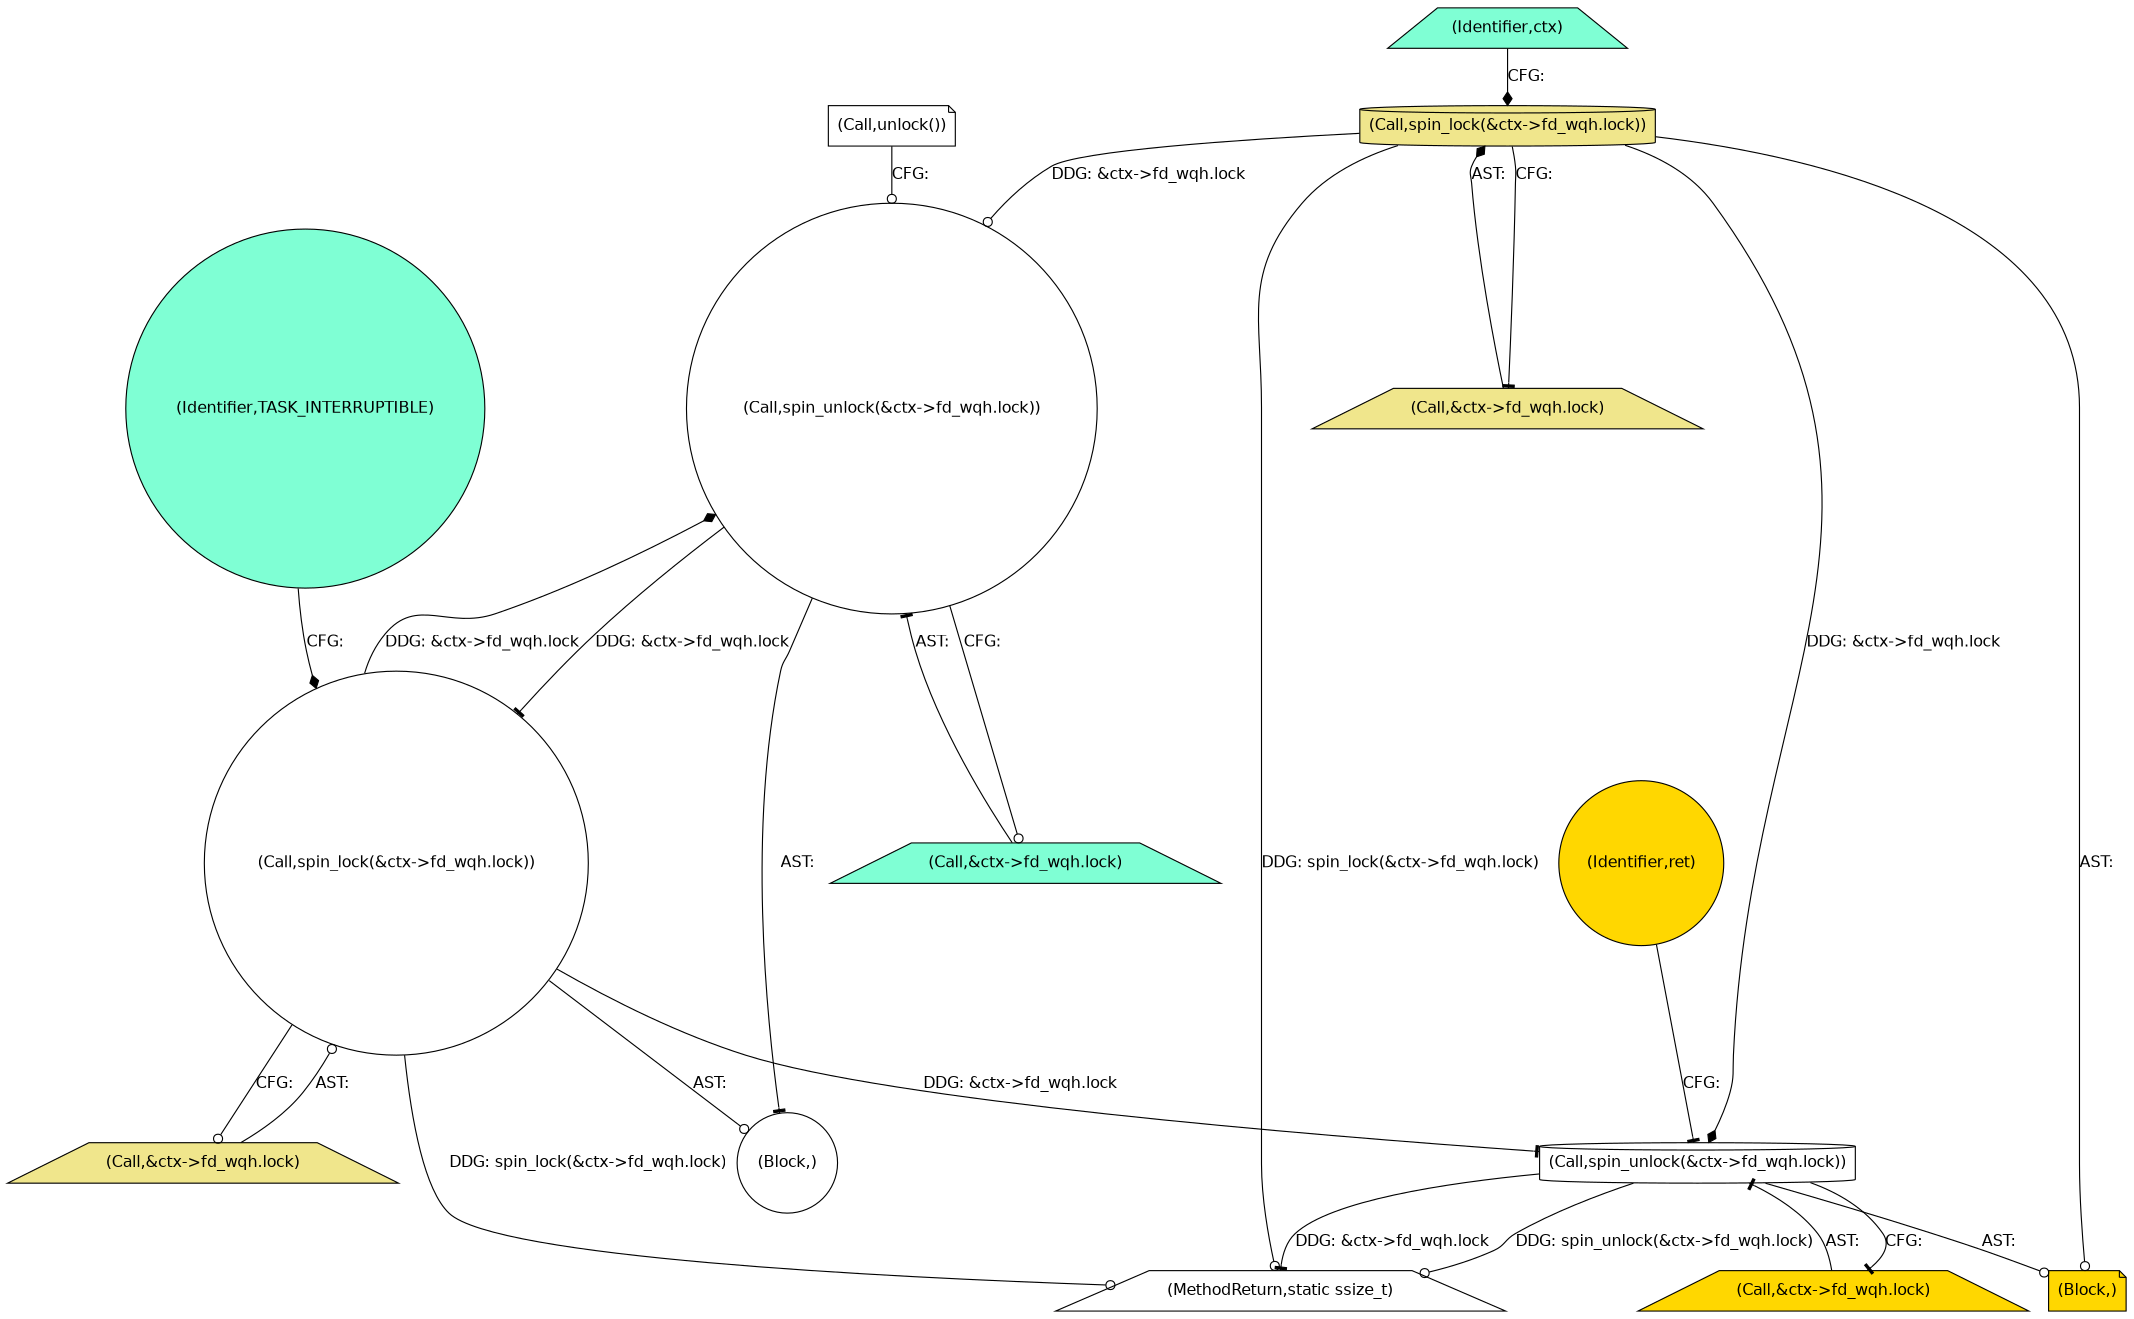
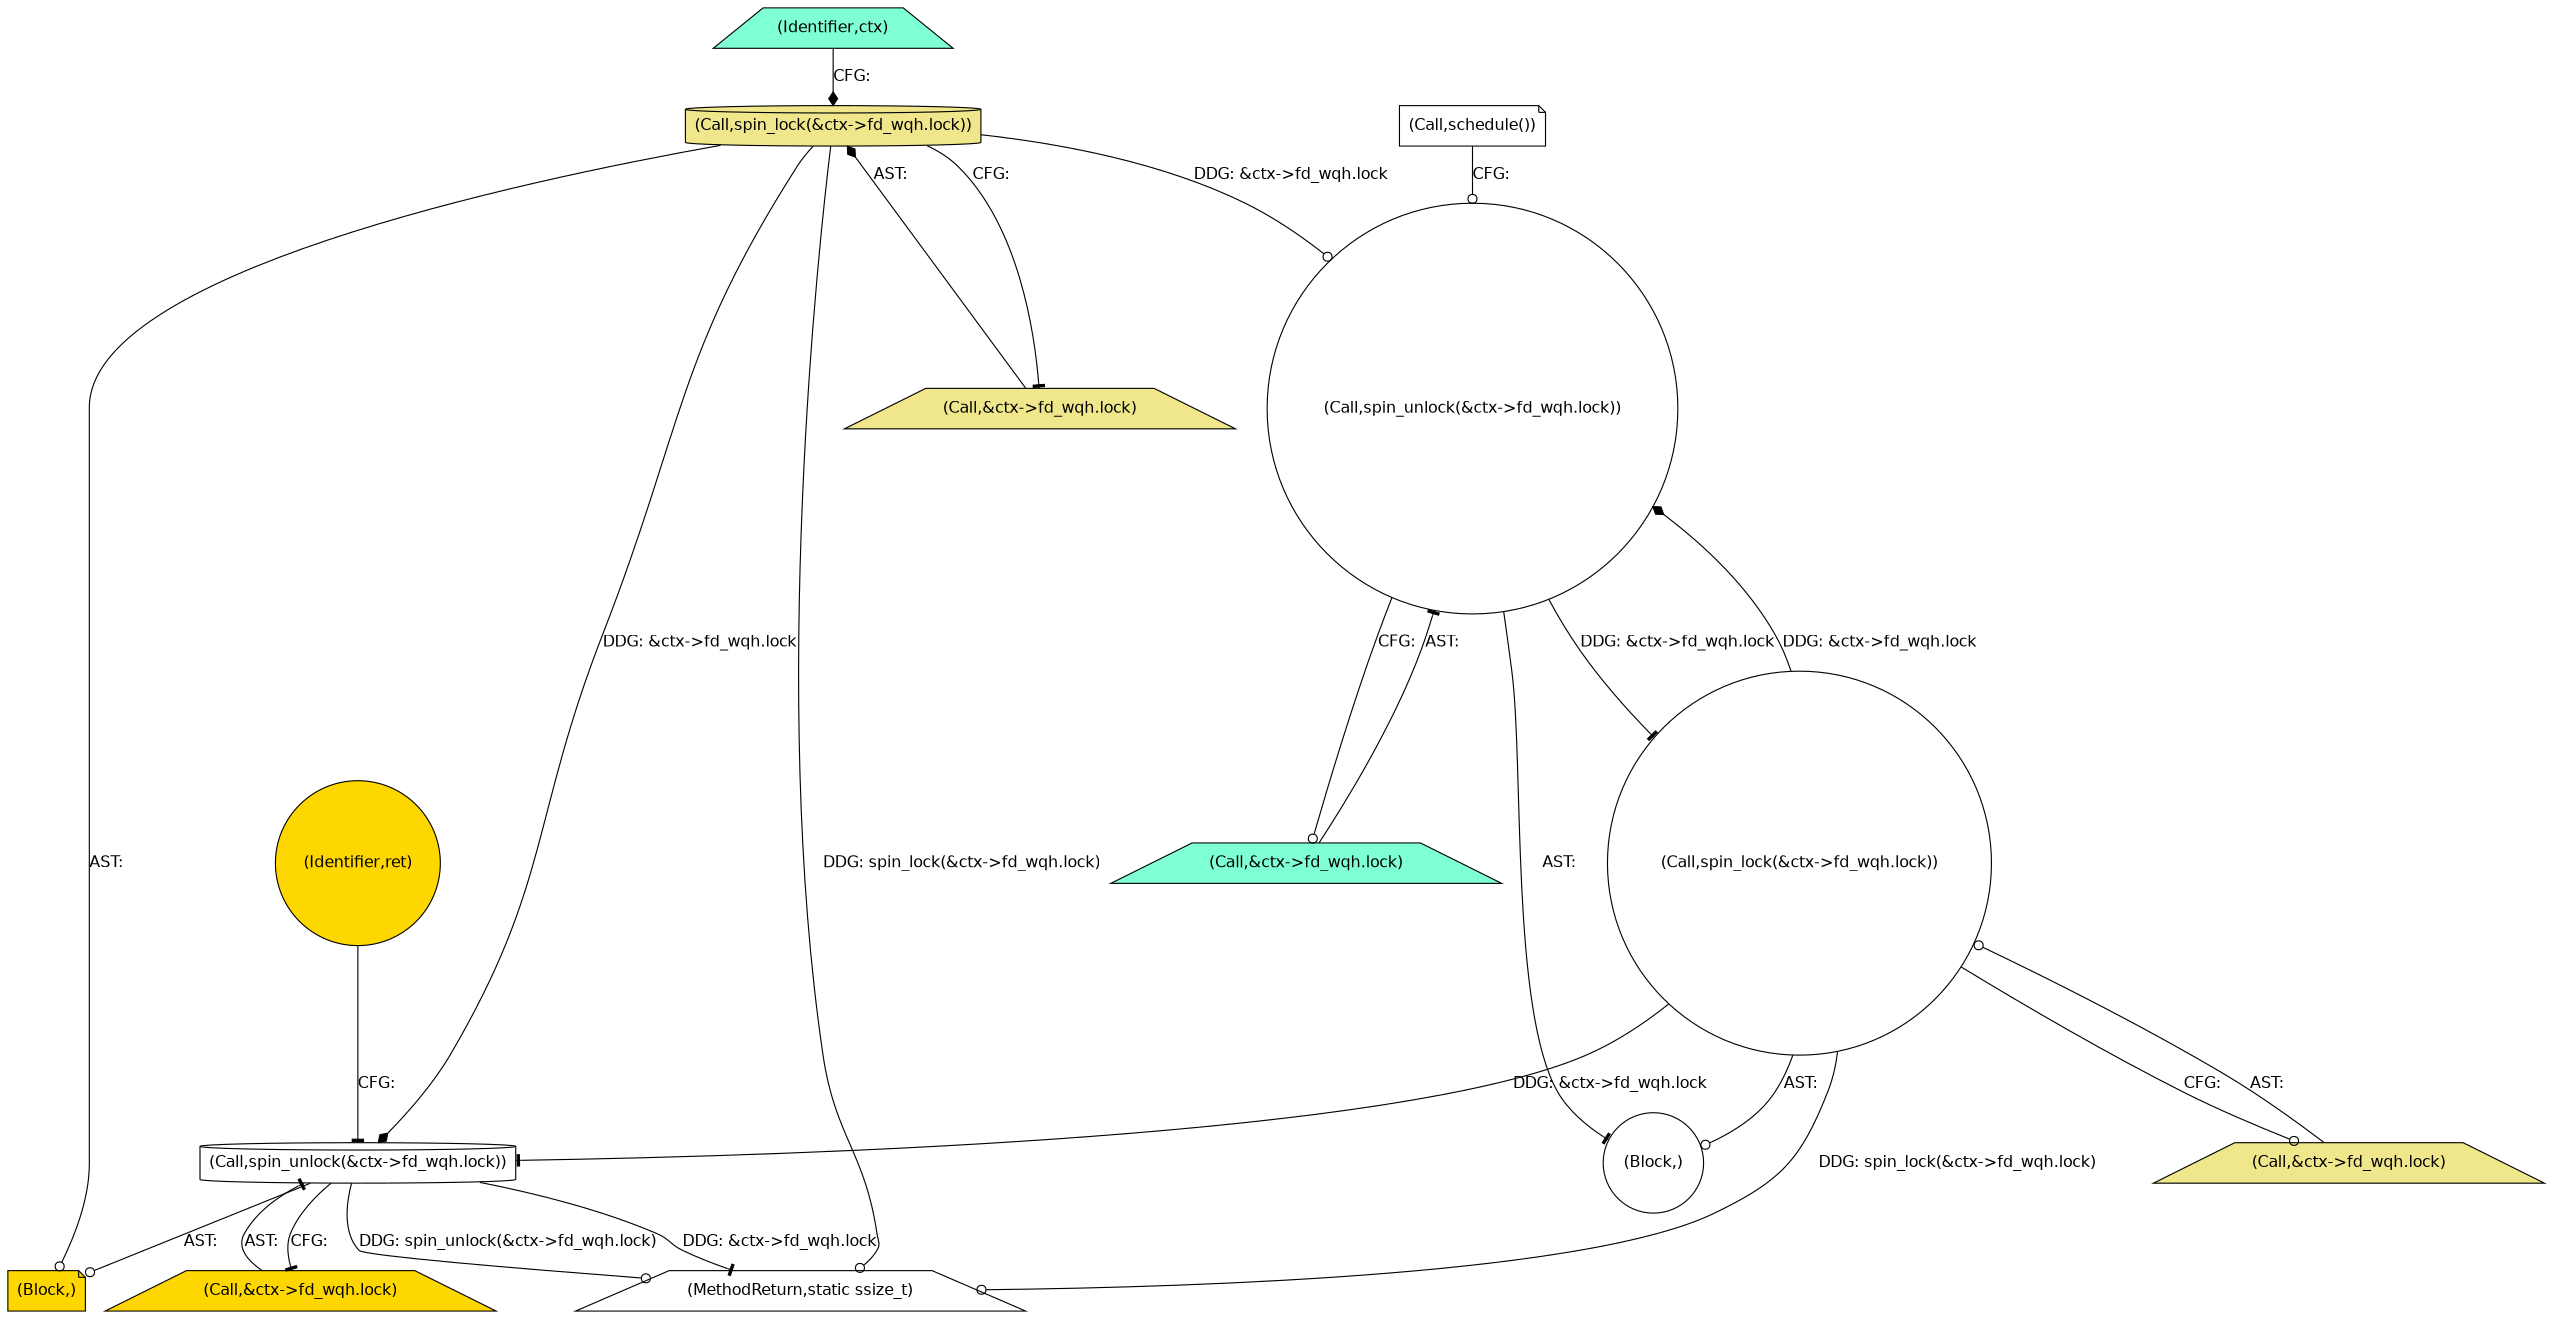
(892, 126) -> (1472, 126)
(305, 409) -> none
